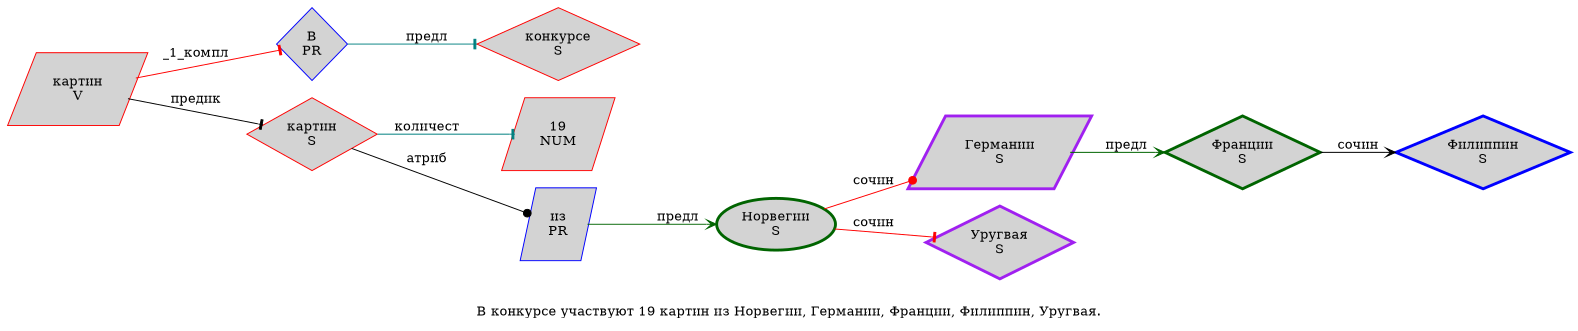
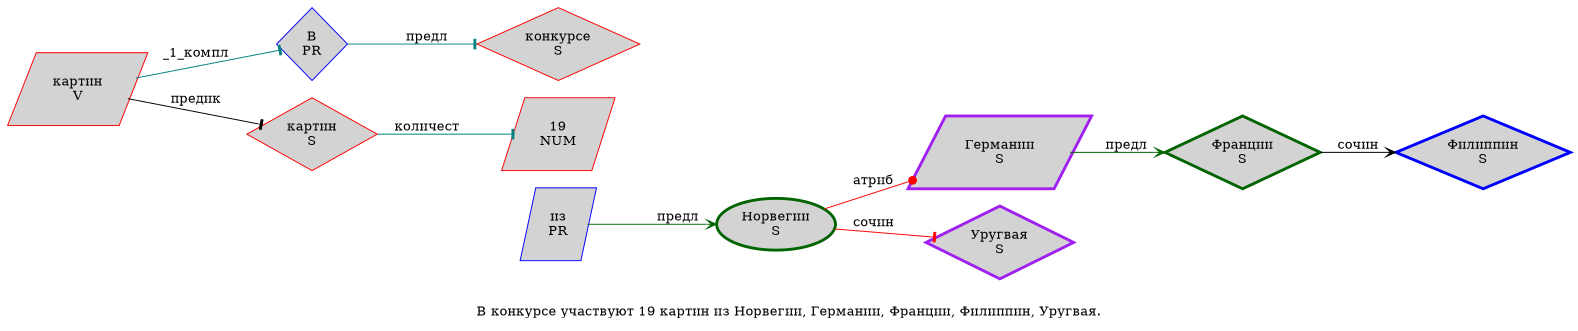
(206, 64) -> (206, 64)
(438, 180) -> none
(874, 181) -> (874, 181)
